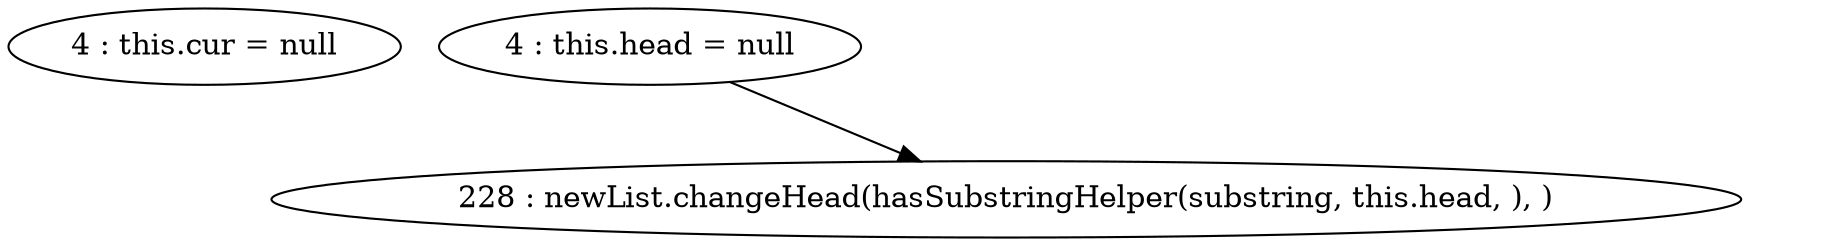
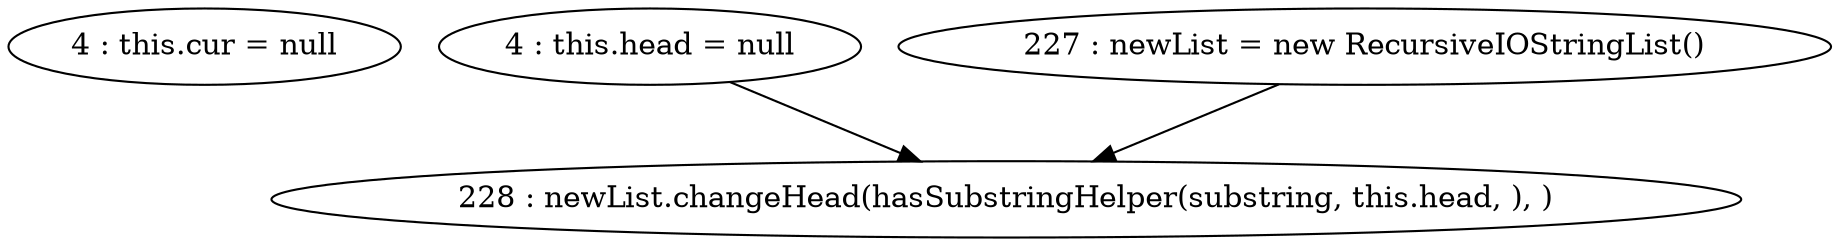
none -> (1365, 47)
